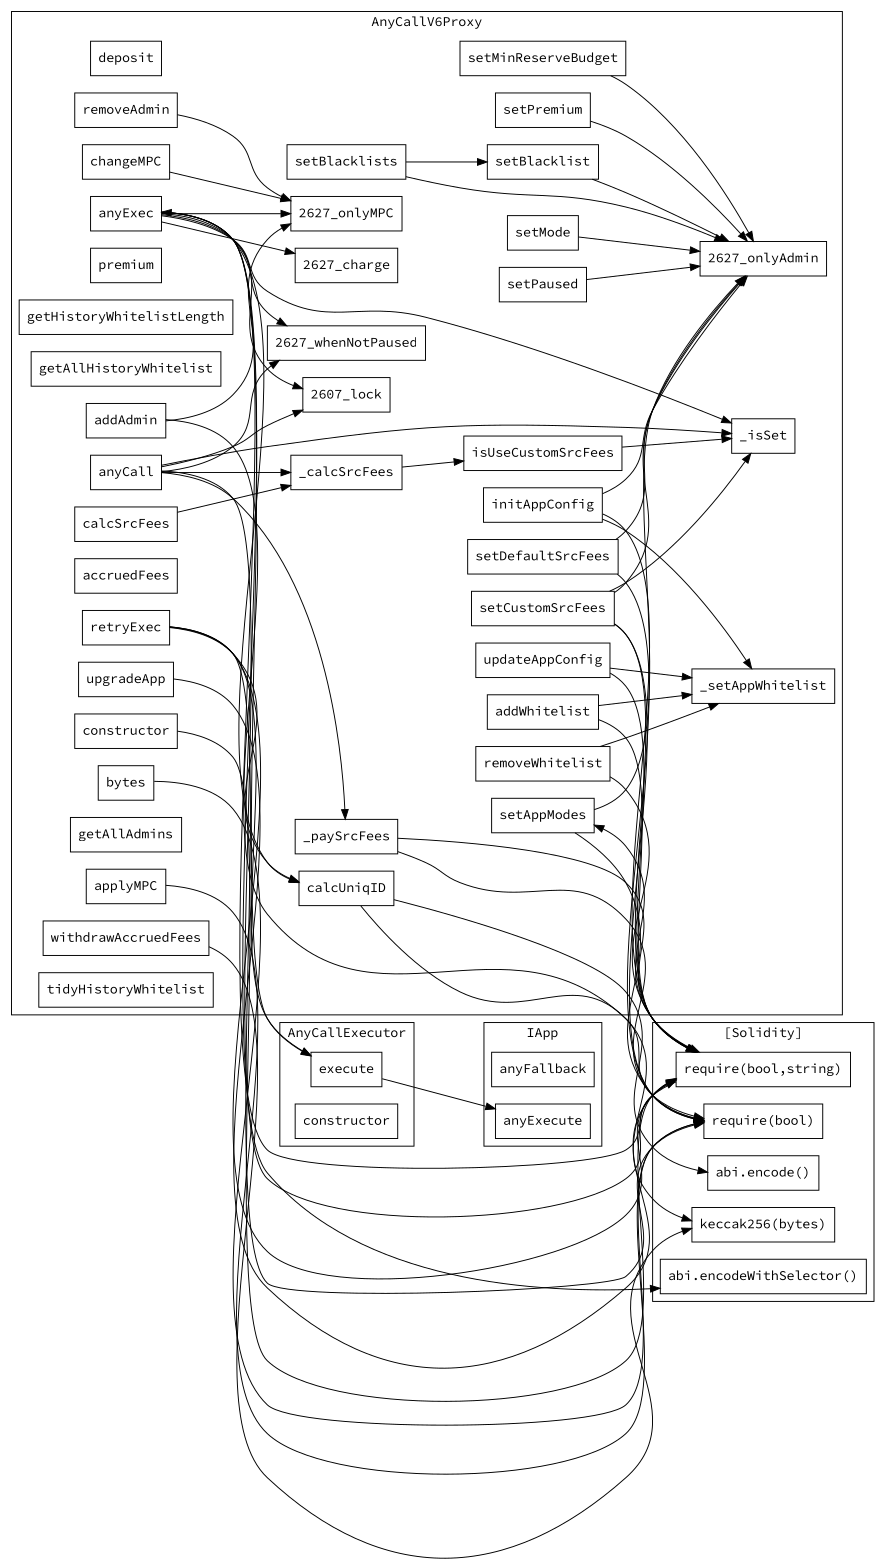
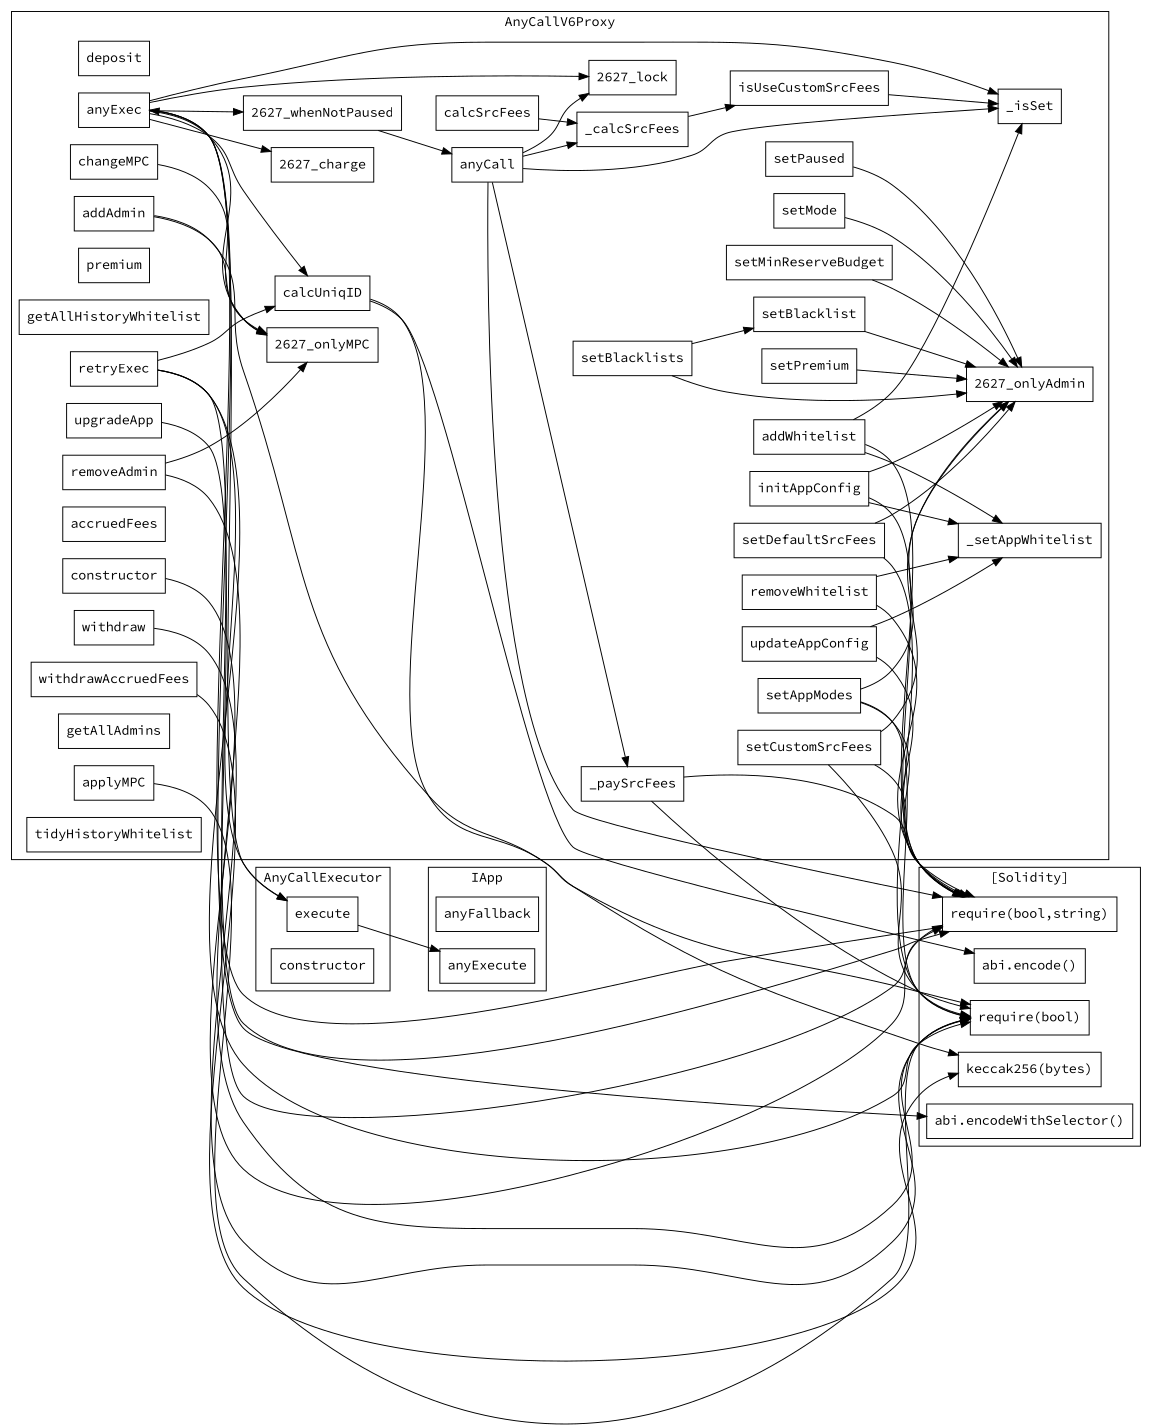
(126, 317) -> none
(346, 395) -> (632, 78)
(243, 434) -> (410, 141)
(684, 534) -> (949, 296)
(126, 783) -> (114, 628)
(638, 946) -> (906, 797)
none -> (294, 1180)
